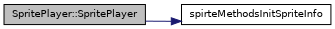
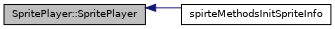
(158, 21) -> (169, 8)
